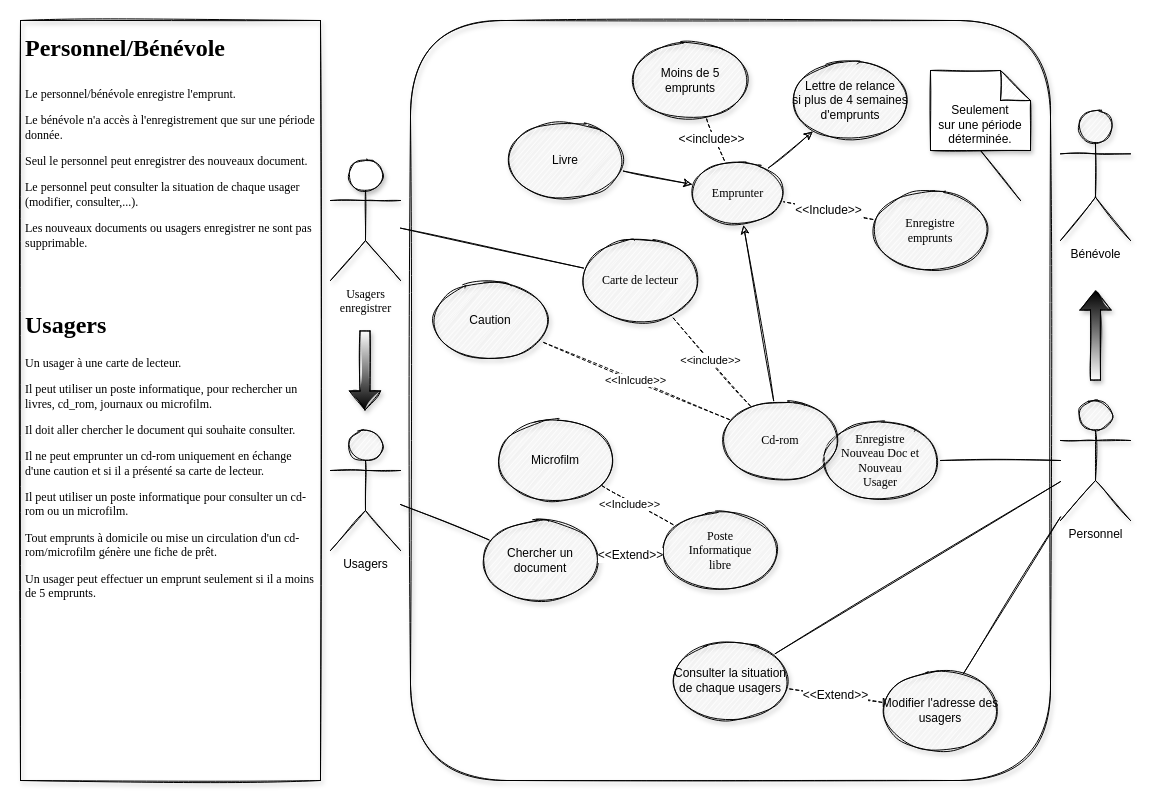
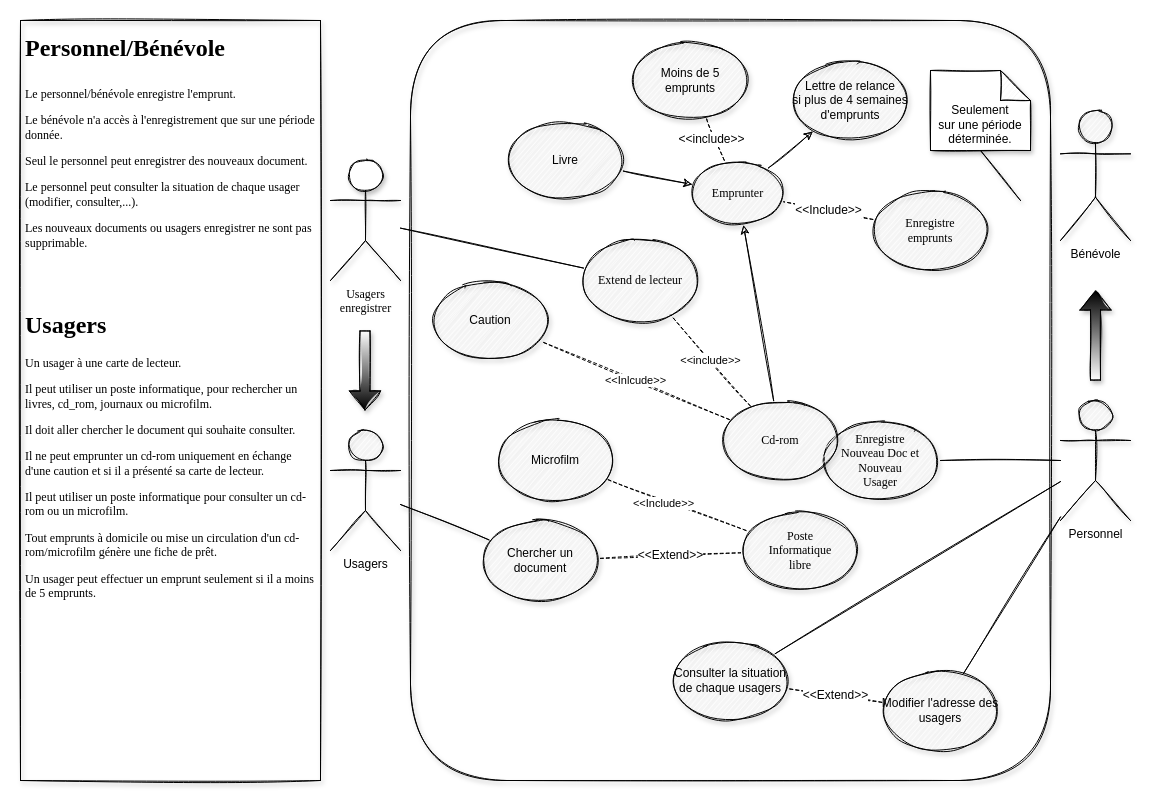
(641, 281) -> (641, 281)
(721, 551) -> (801, 551)
